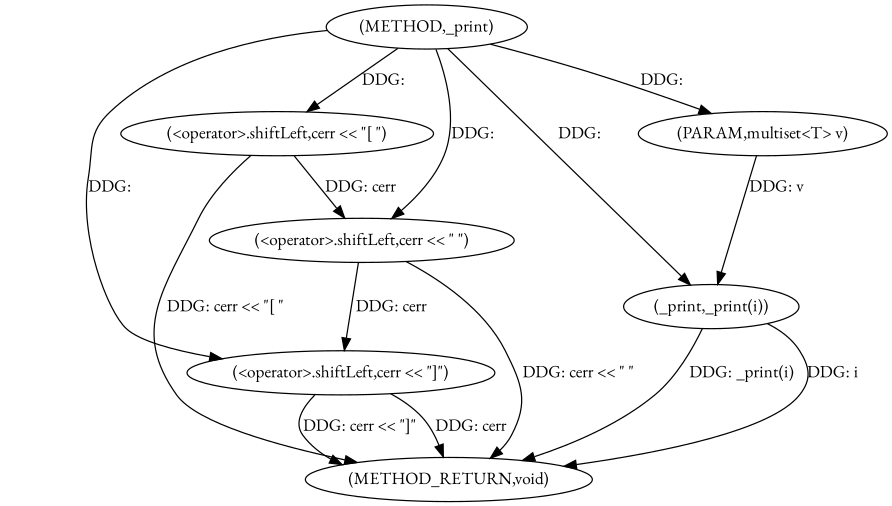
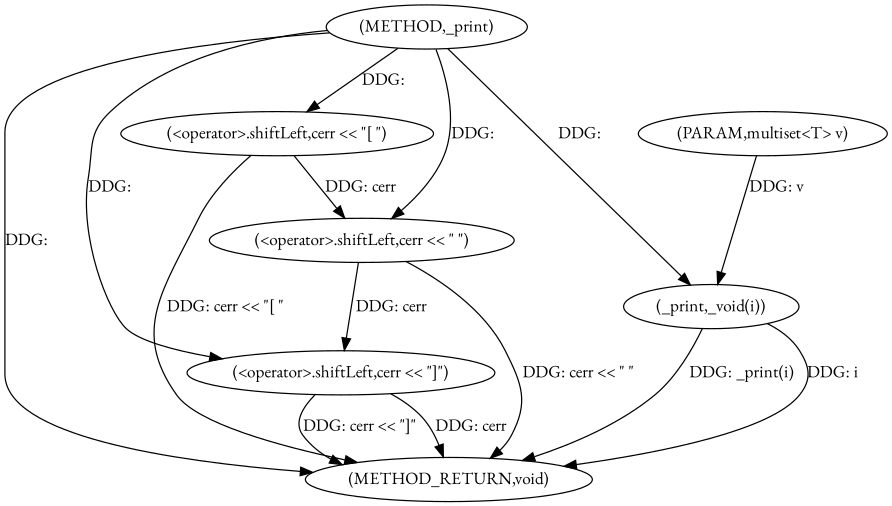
(596, 74) -> (5, 239)
(711, 307) -> (711, 307)
